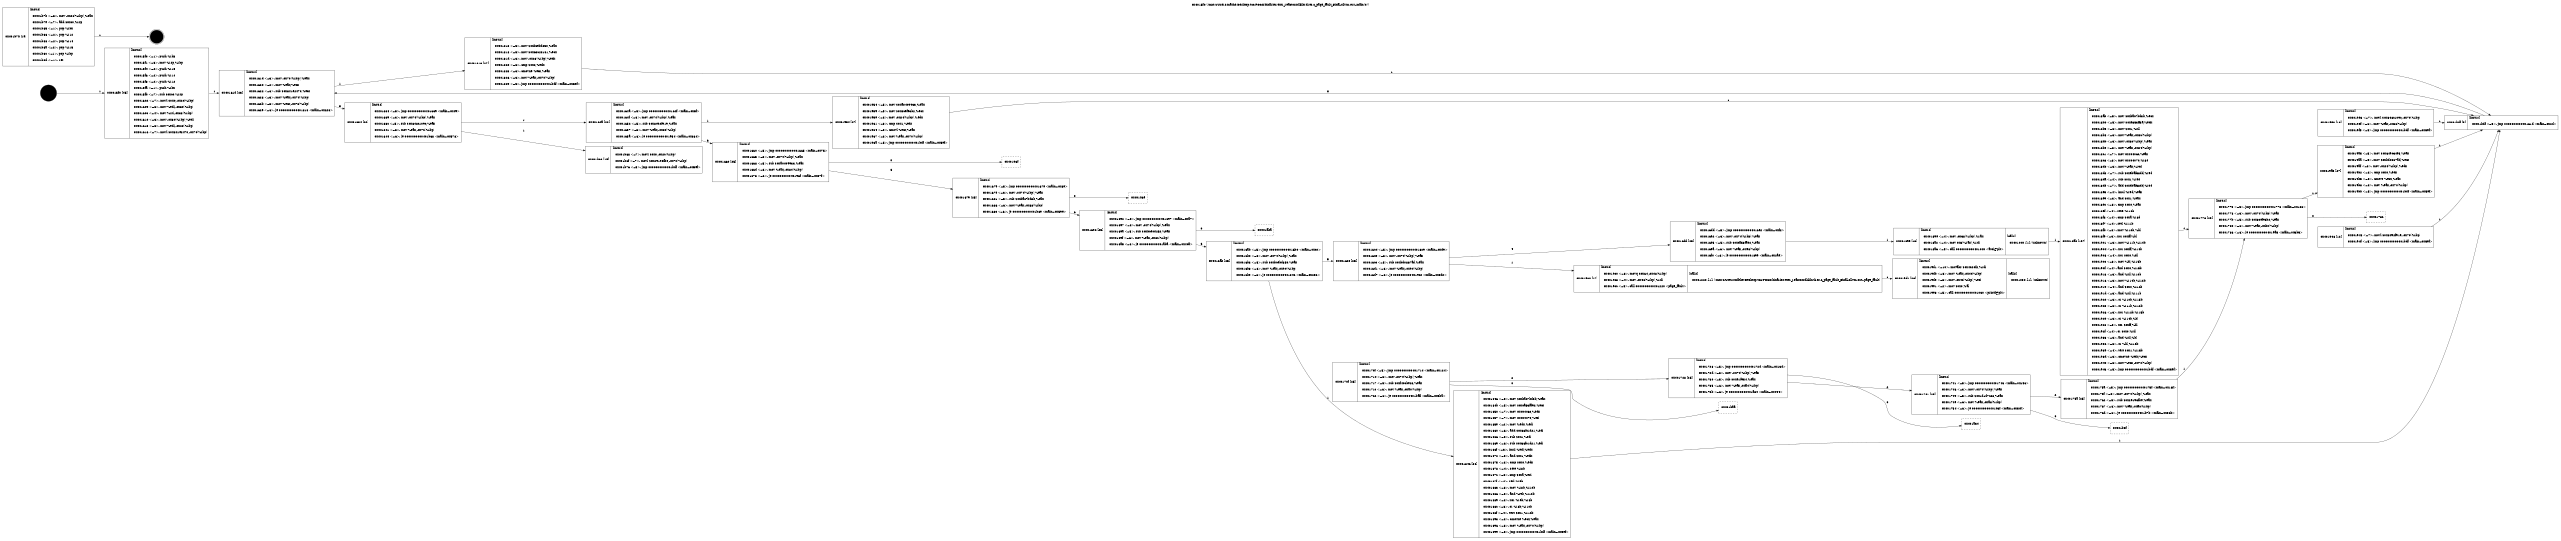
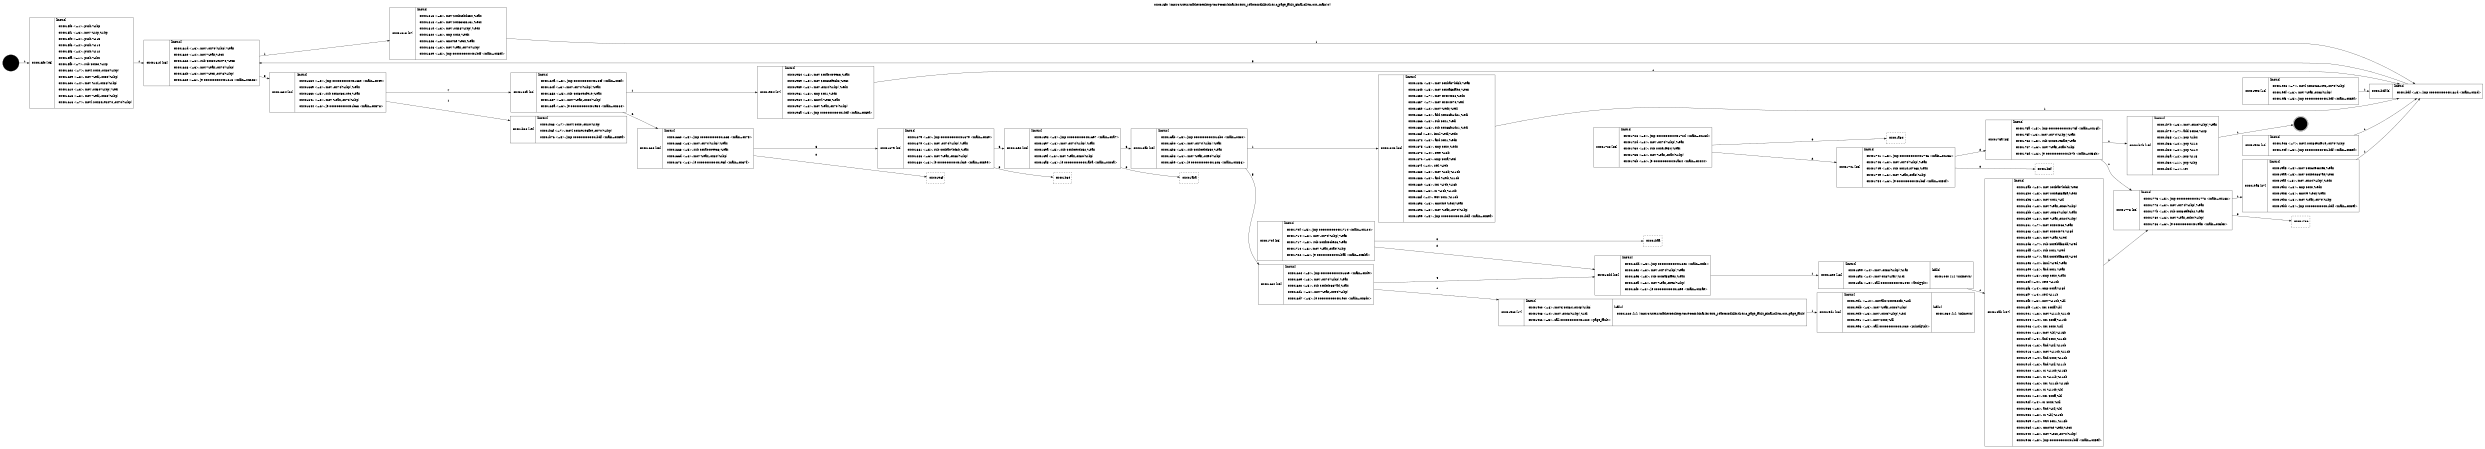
none -> (2114, 143)
(1558, 380) -> (1484, 258)
